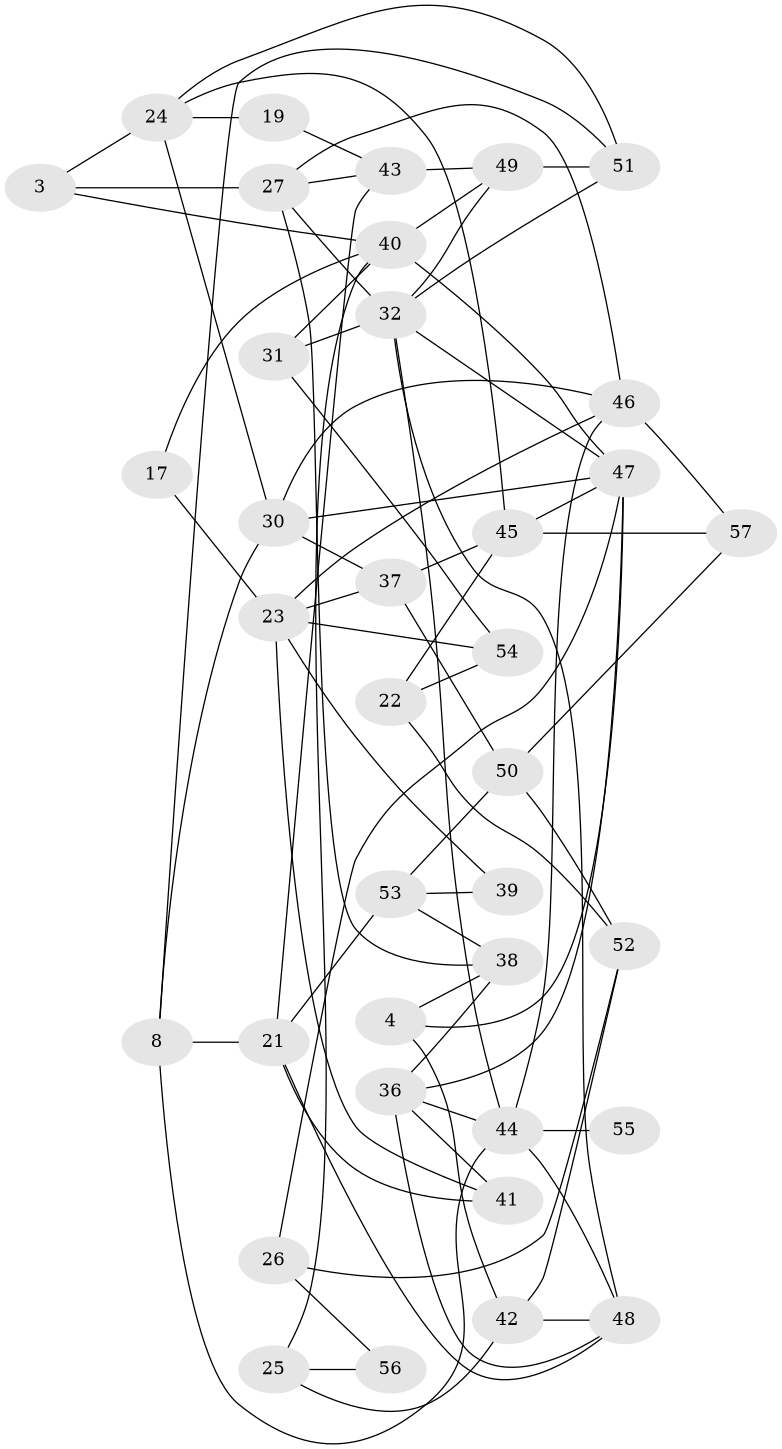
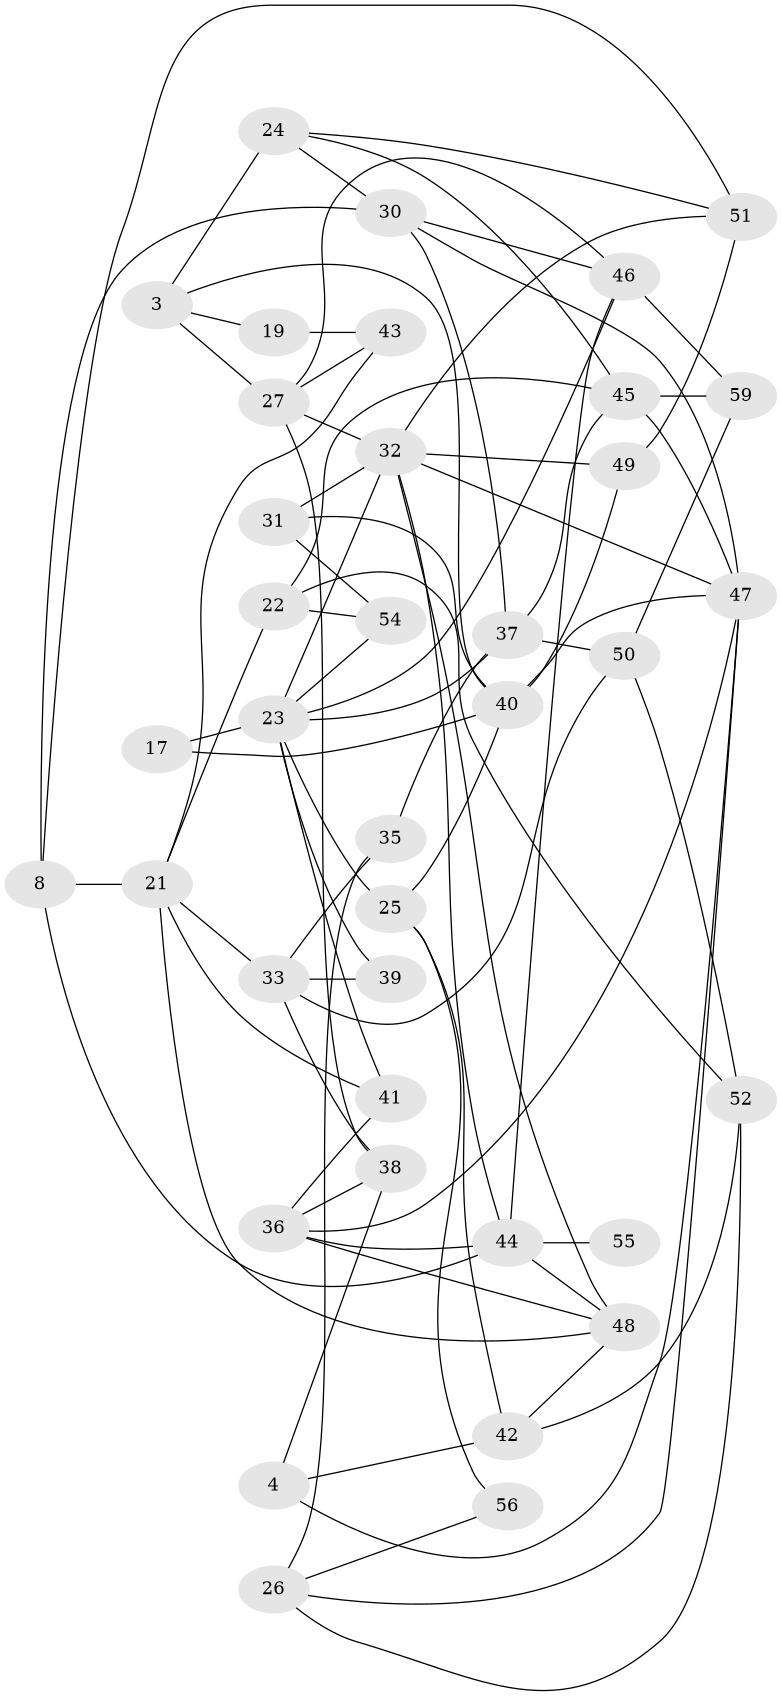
(216, 118) -> (216, 319)
(452, 169) -> none
(742, 533) -> (742, 396)
none -> (330, 591)
none -> (214, 745)
none -> (314, 804)
none -> (391, 839)
(391, 894) -> (274, 979)
